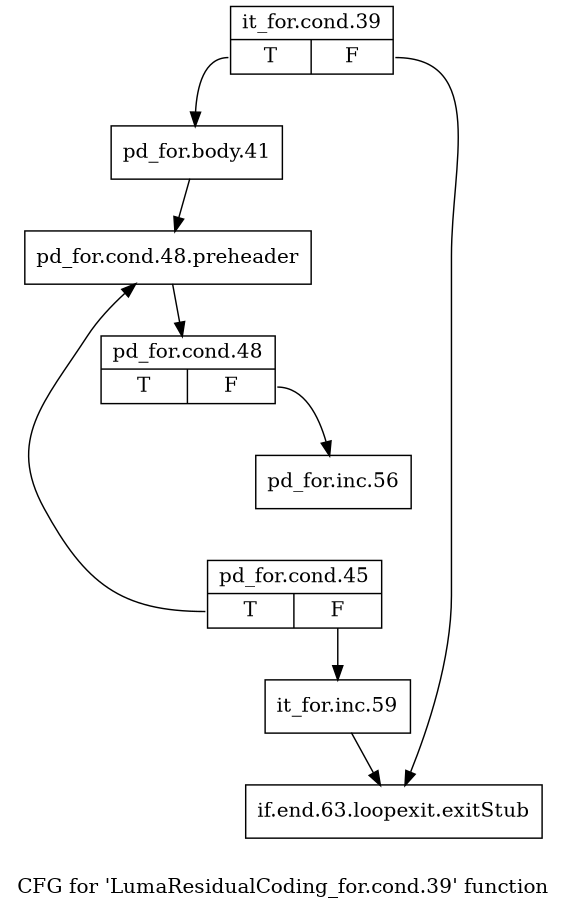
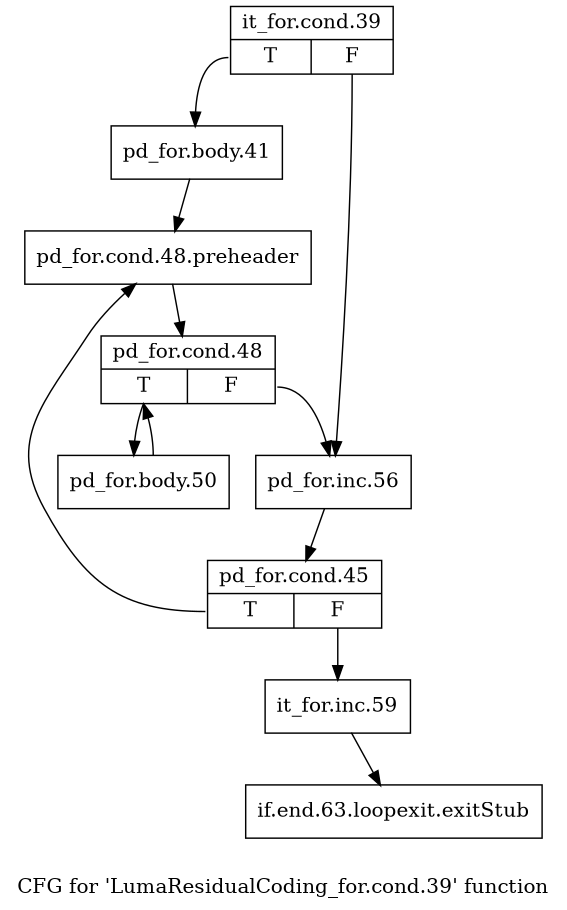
(451, 399) -> (347, 258)
none -> (144, 482)
none -> (318, 528)
